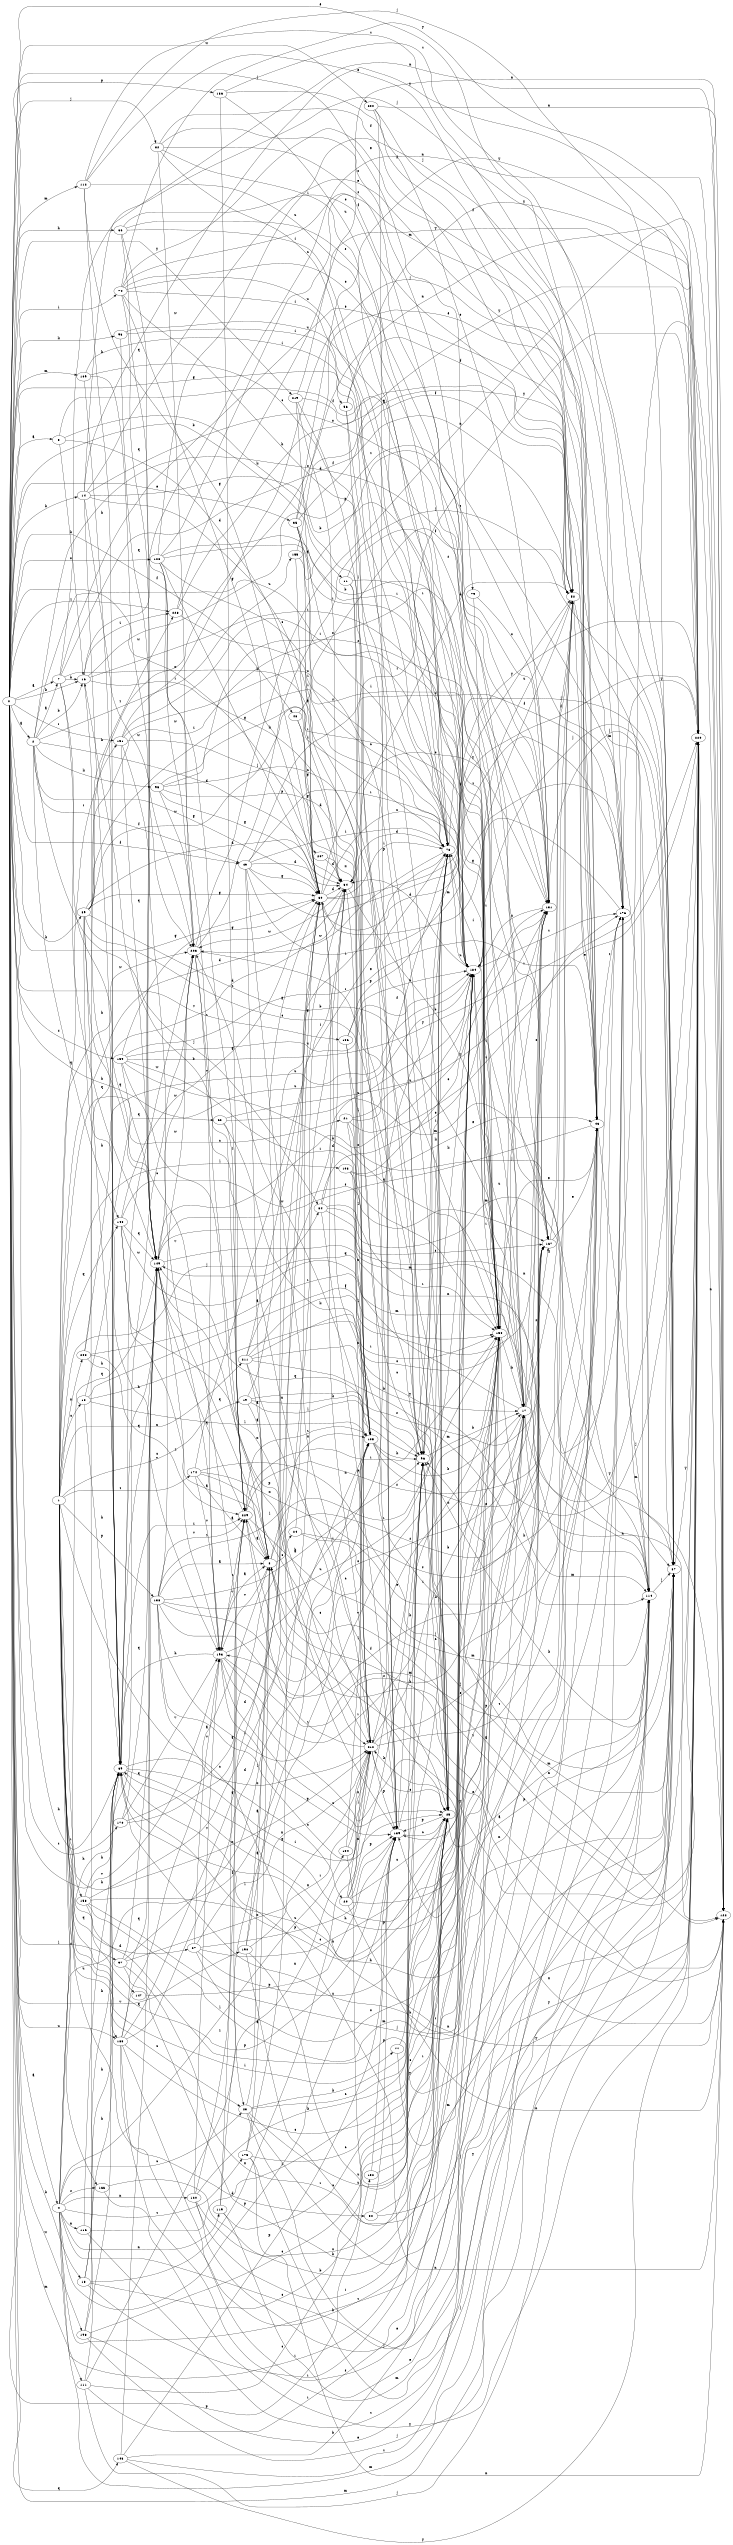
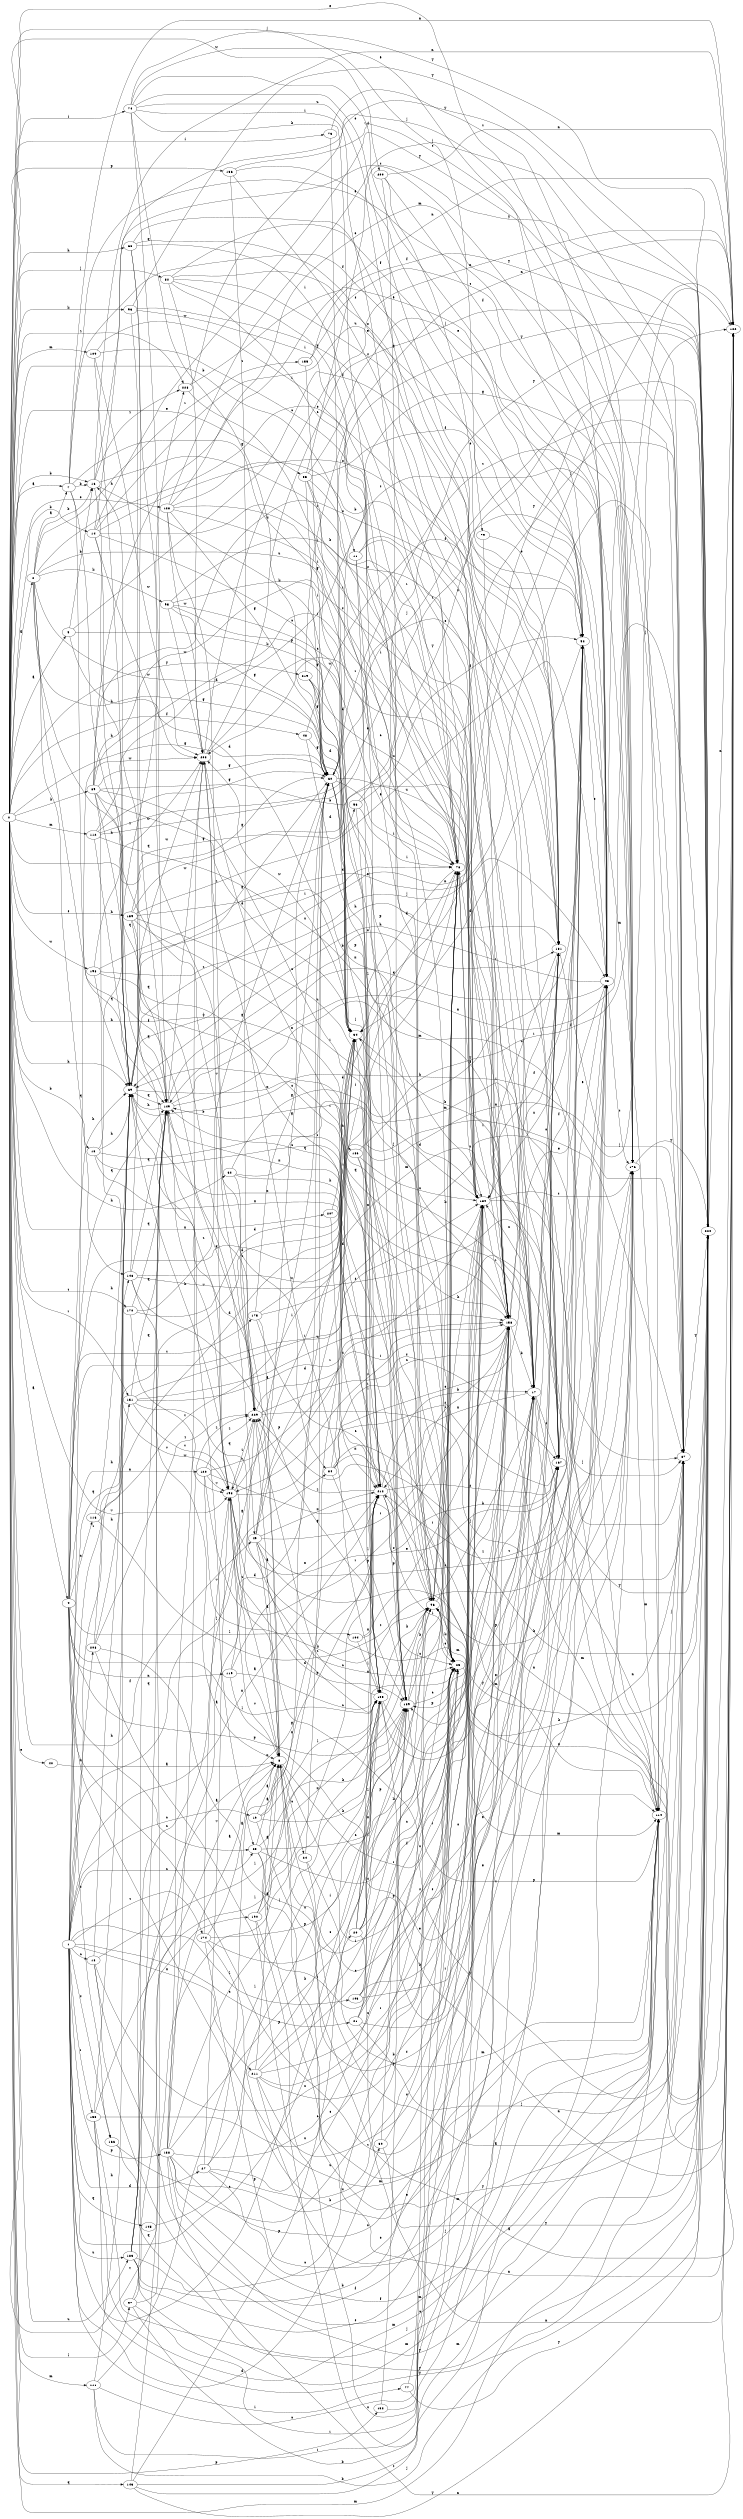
none -> (330, 134)
none -> (673, 257)
none -> (51, 1763)
(139, 1996) -> (149, 2227)
